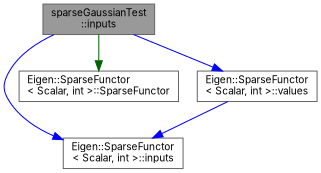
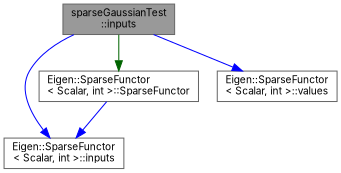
(195, 118) -> (95, 116)
